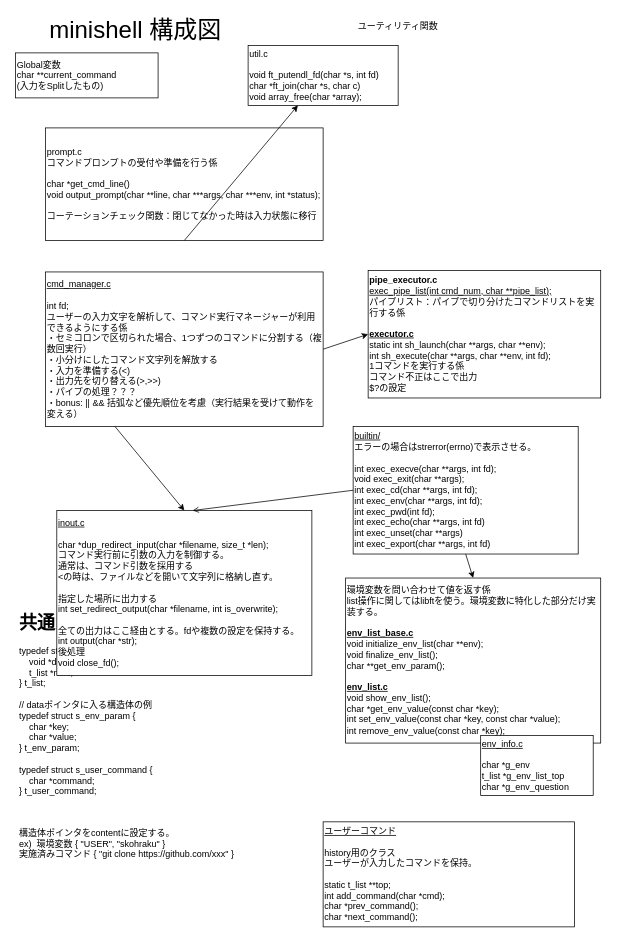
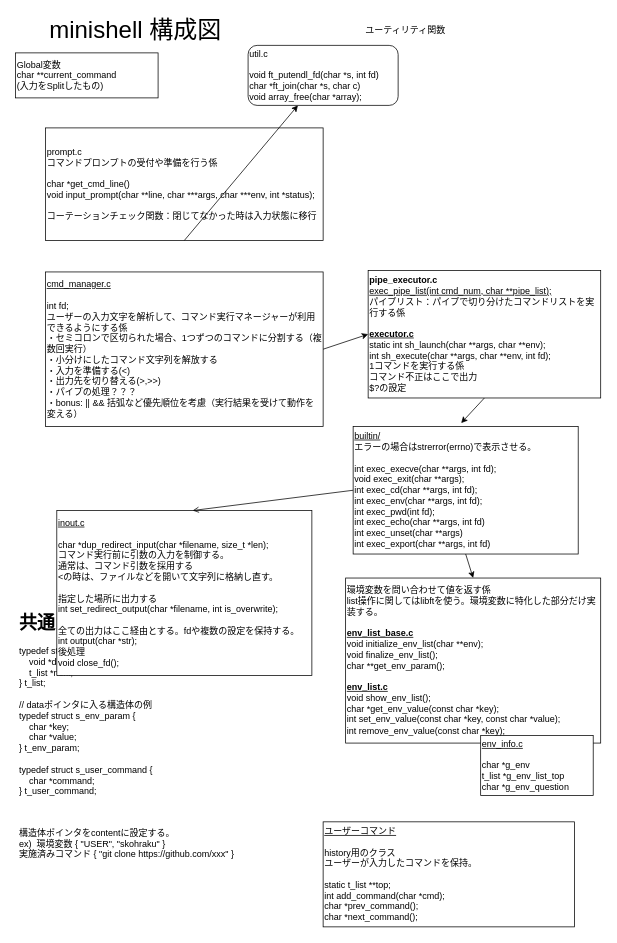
(398, 27) -> (405, 30)
(323, 75) -> (323, 75)
(185, 184) -> (185, 184)
none -> (473, 410)
(148, 467) -> none
